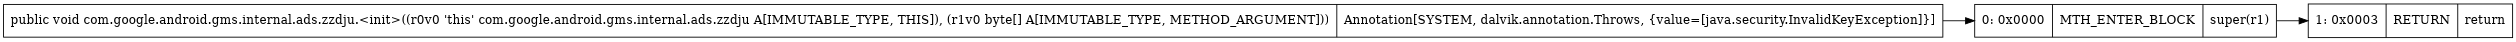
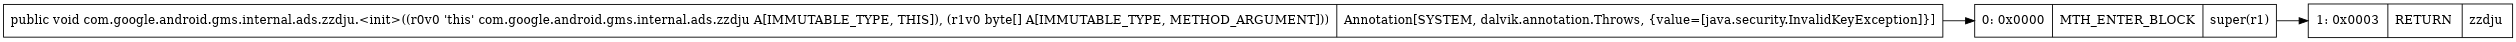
(2485, 20) -> (2486, 20)
